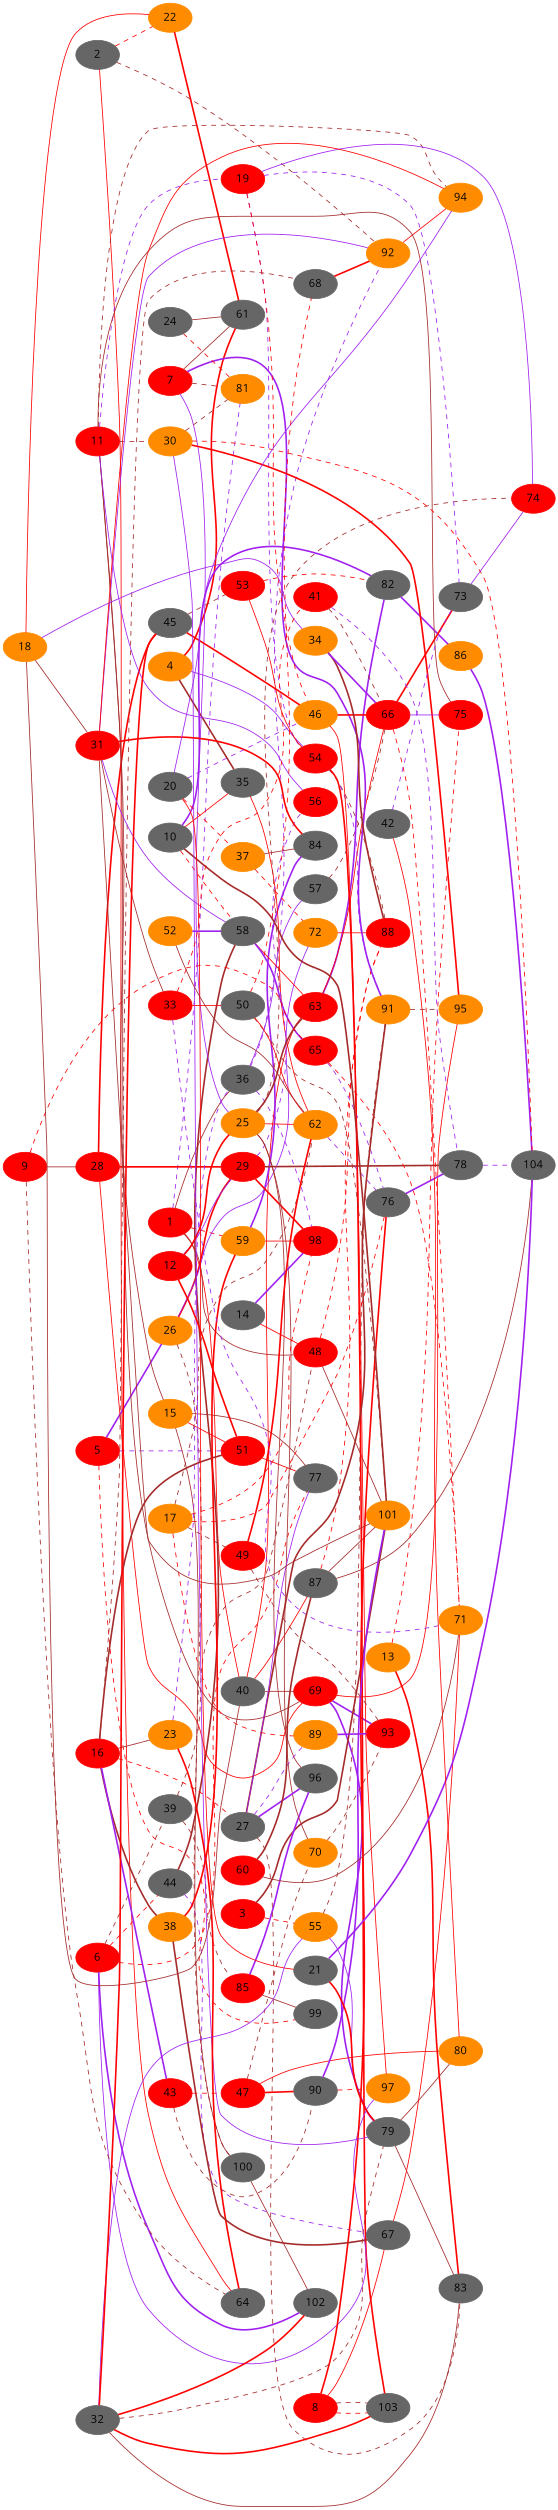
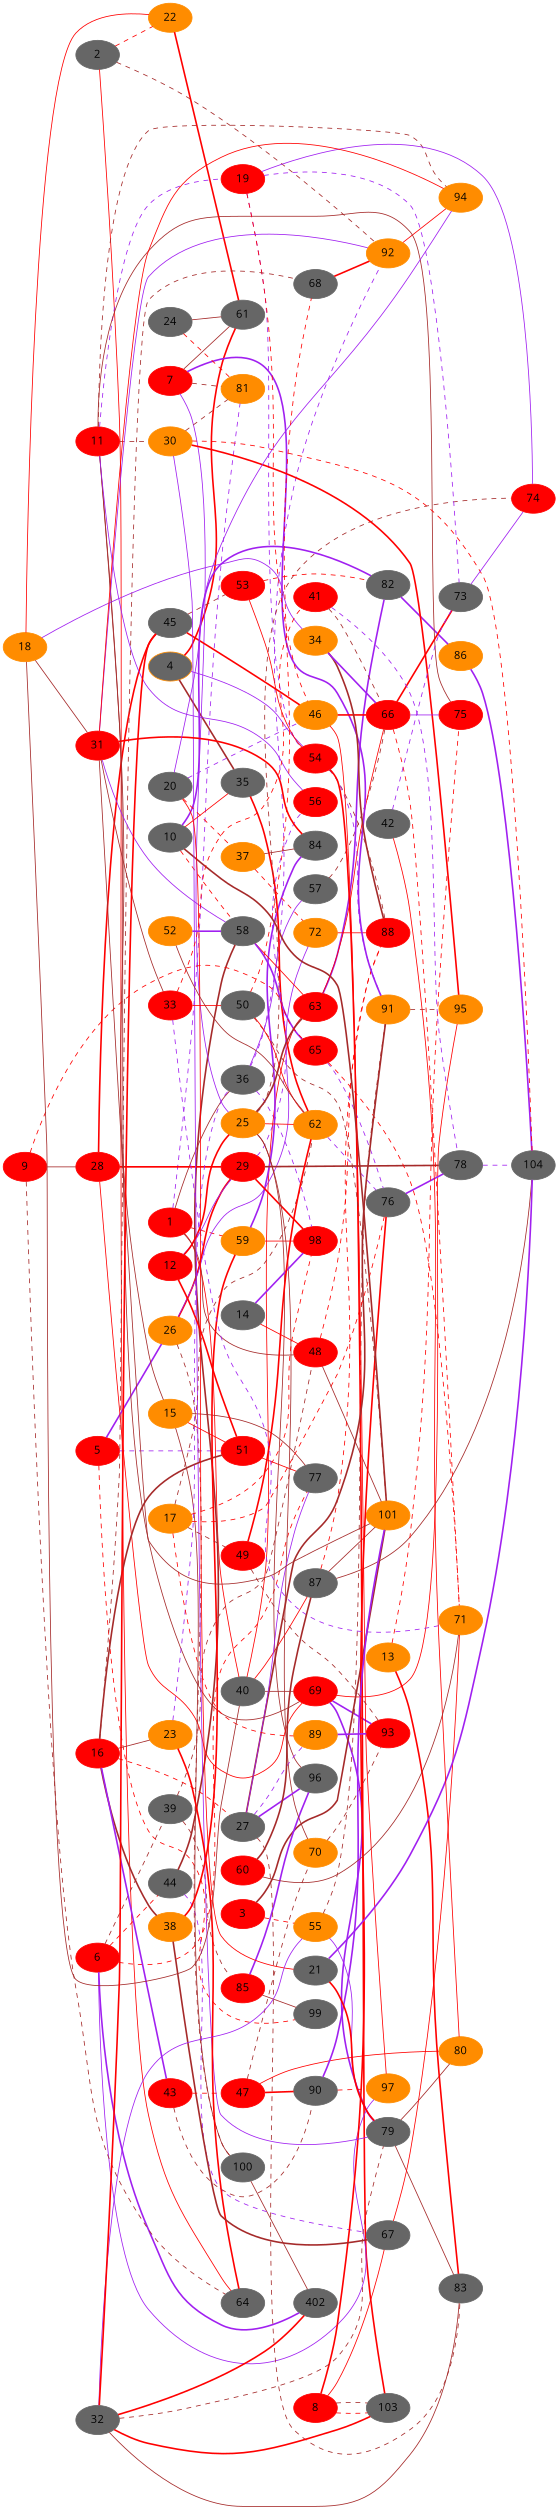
(170, 667) -> (170, 667)
(279, 954) -> (279, 954)
(316, 2303) -> (316, 2303)
